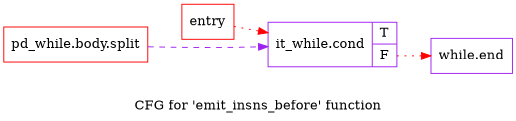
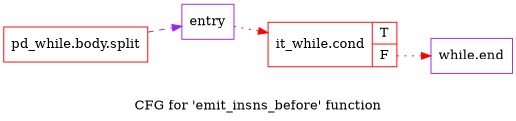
(208, 22) -> (208, 22)
(332, 45) -> (332, 45)
(203, 48) -> (160, 30)
